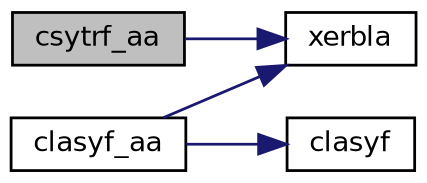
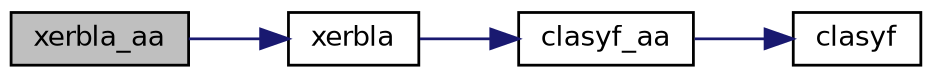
(98, 39) -> (100, 39)
(212, 97) -> (455, 39)
